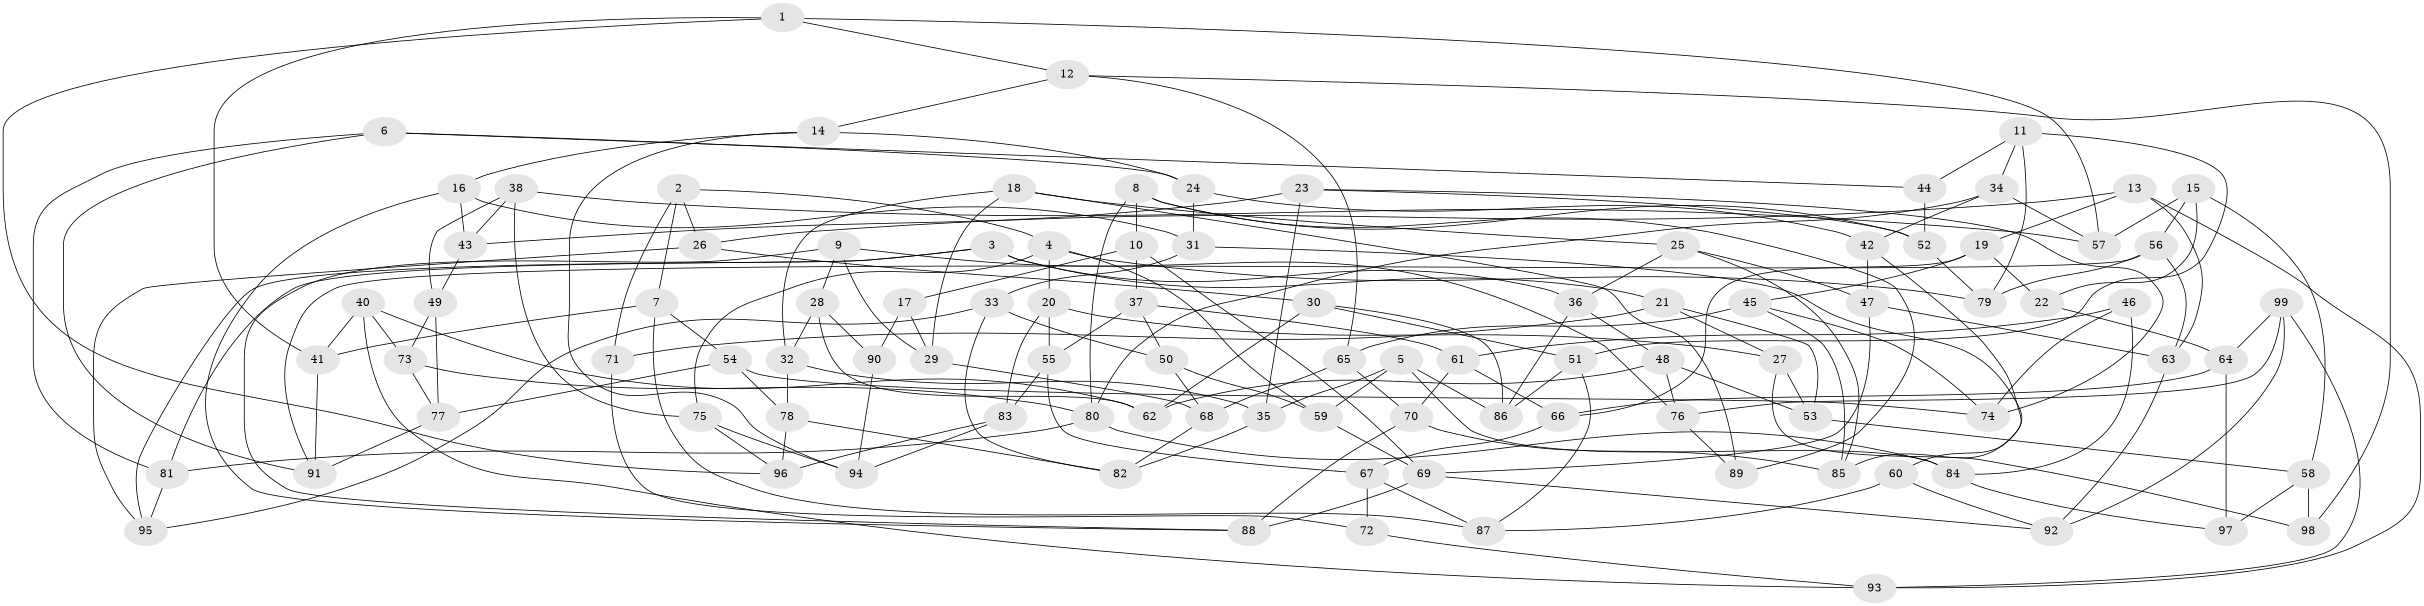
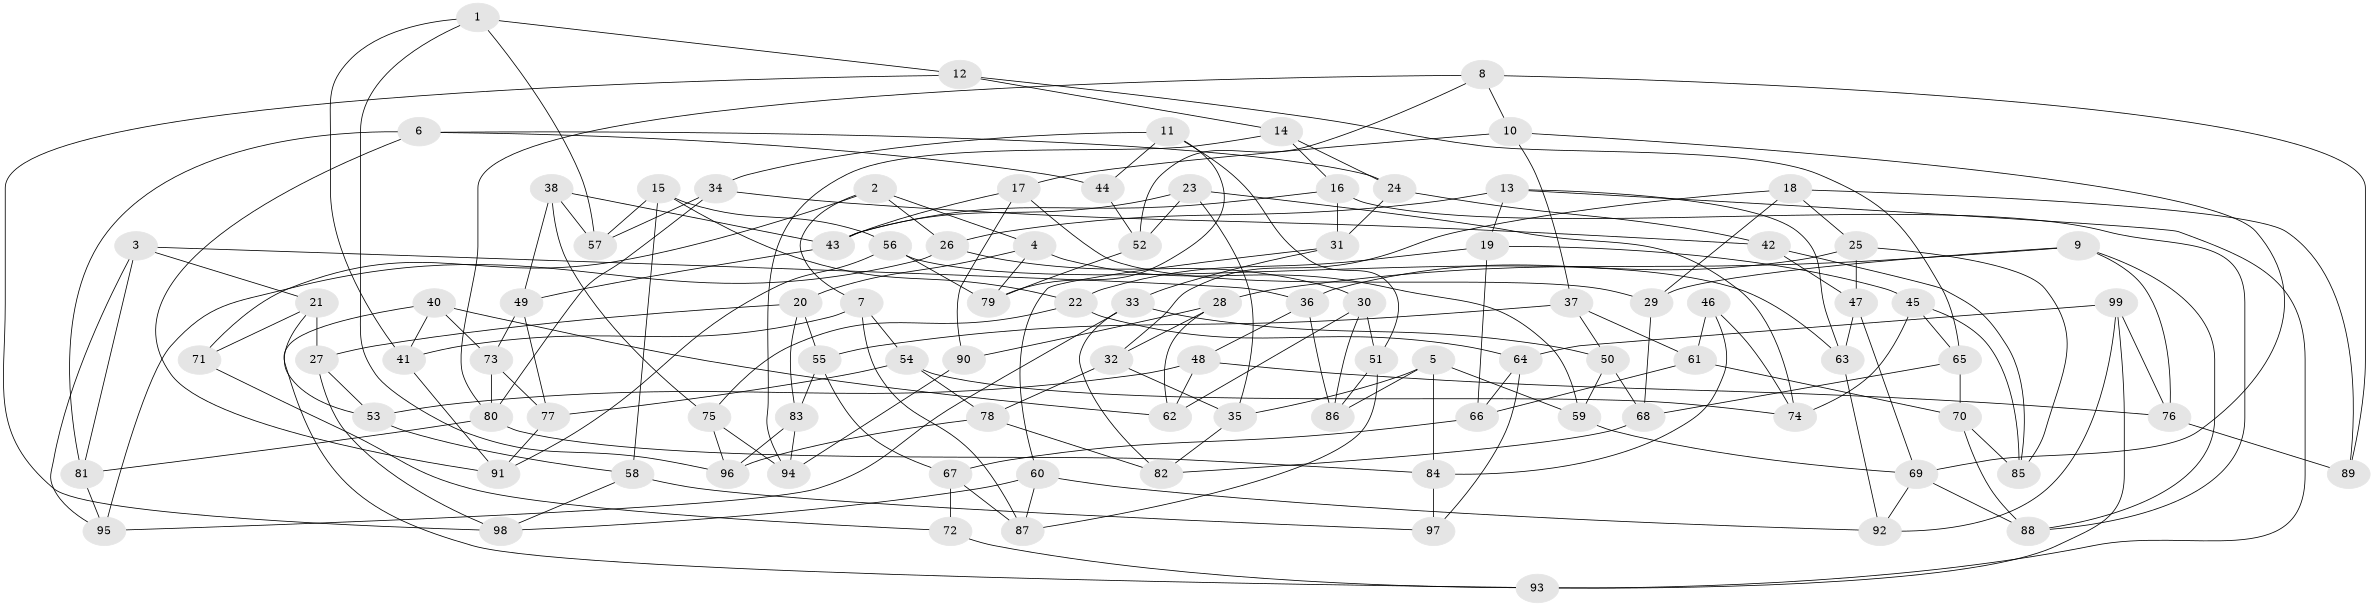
none -> (920, 213)
(839, 276) -> (885, 323)
none -> (771, 513)
